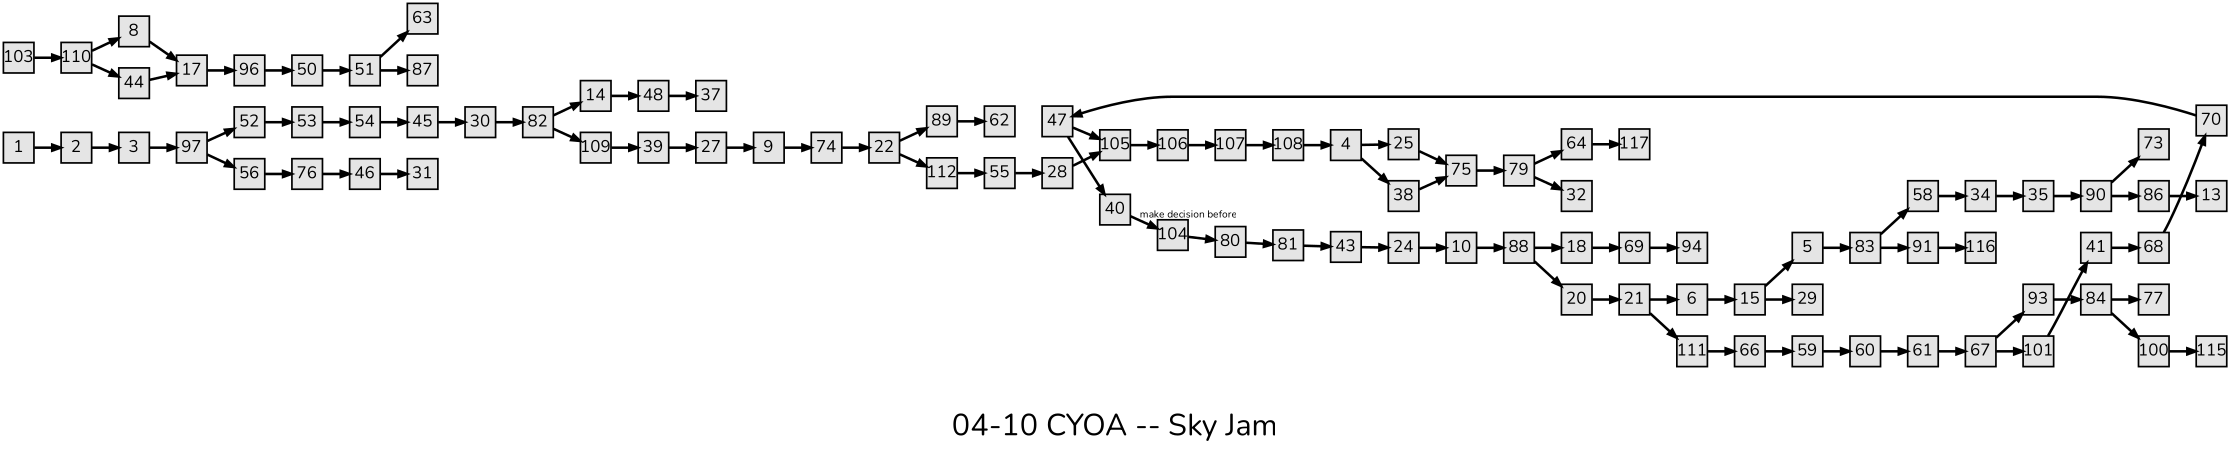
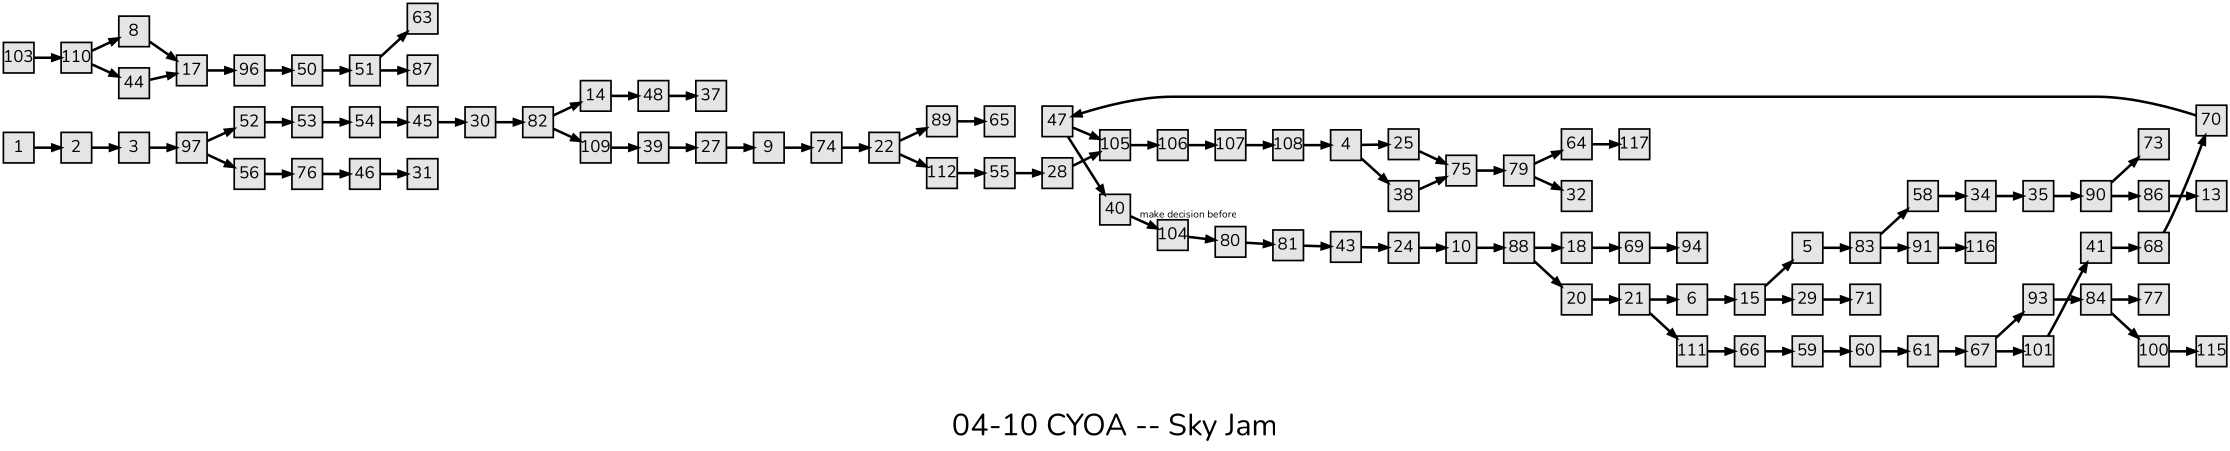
(1000, 121) -> (1000, 121)
none -> (1865, 300)
